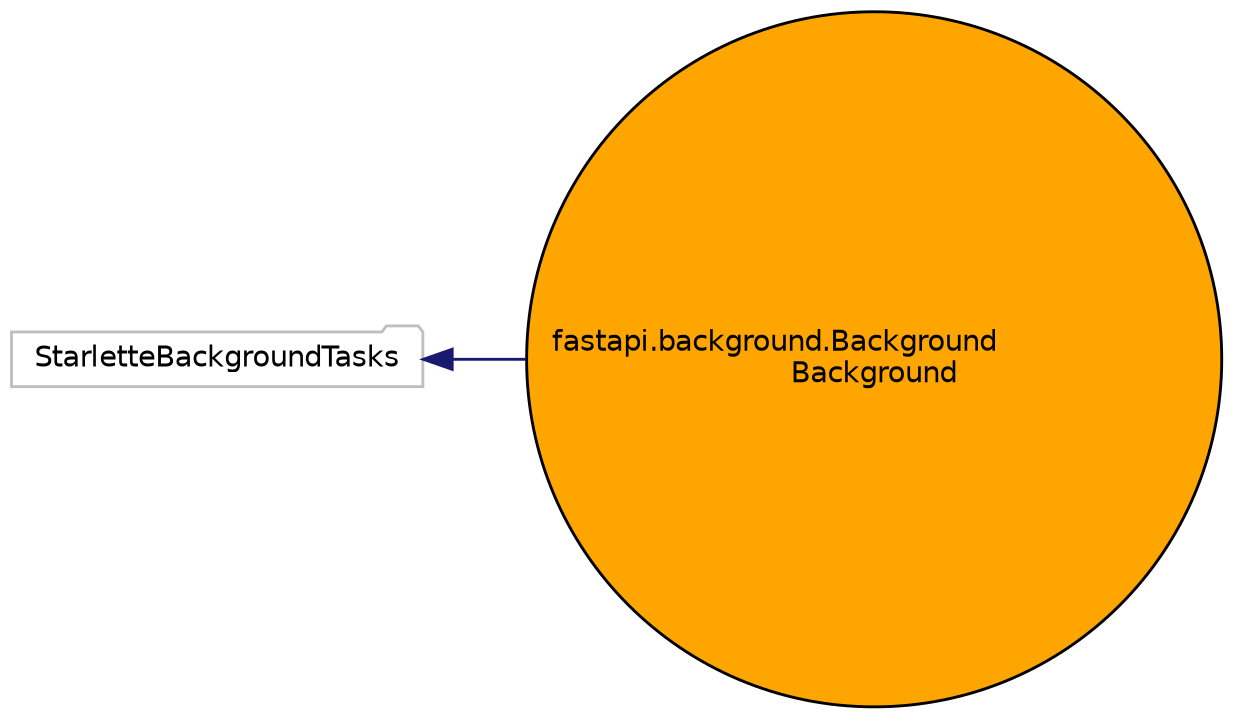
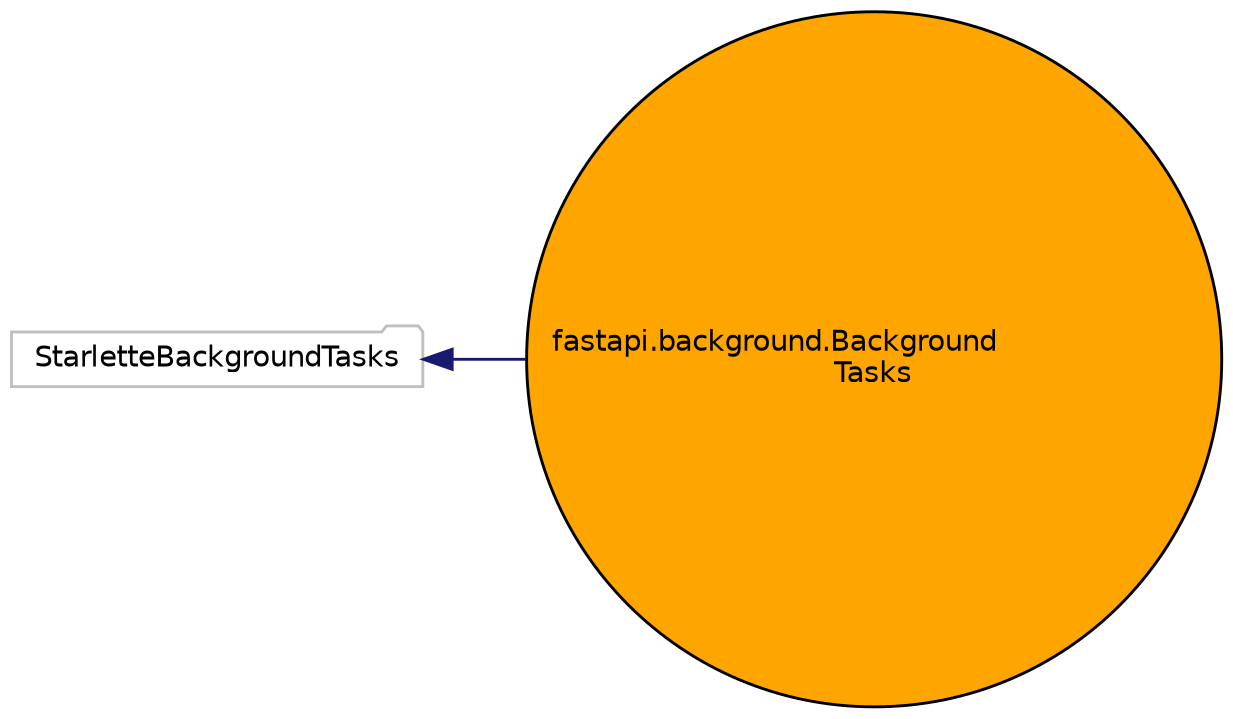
(874, 359) -> (874, 359)
